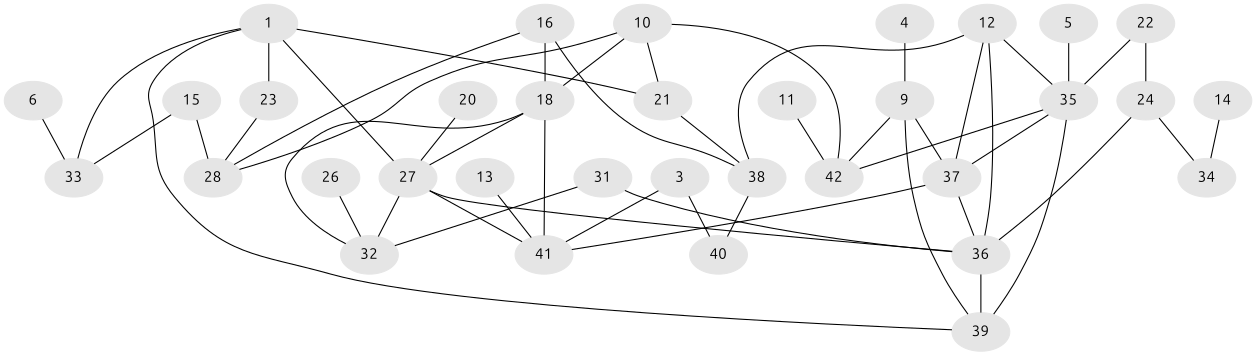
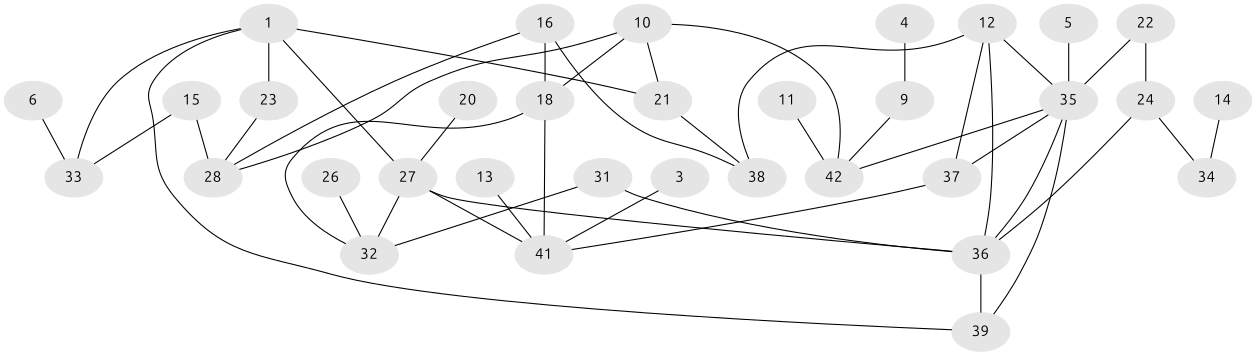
(476, 139) -> none
(928, 139) -> none
(966, 216) -> (1034, 182)
(920, 223) -> none
(719, 255) -> none
